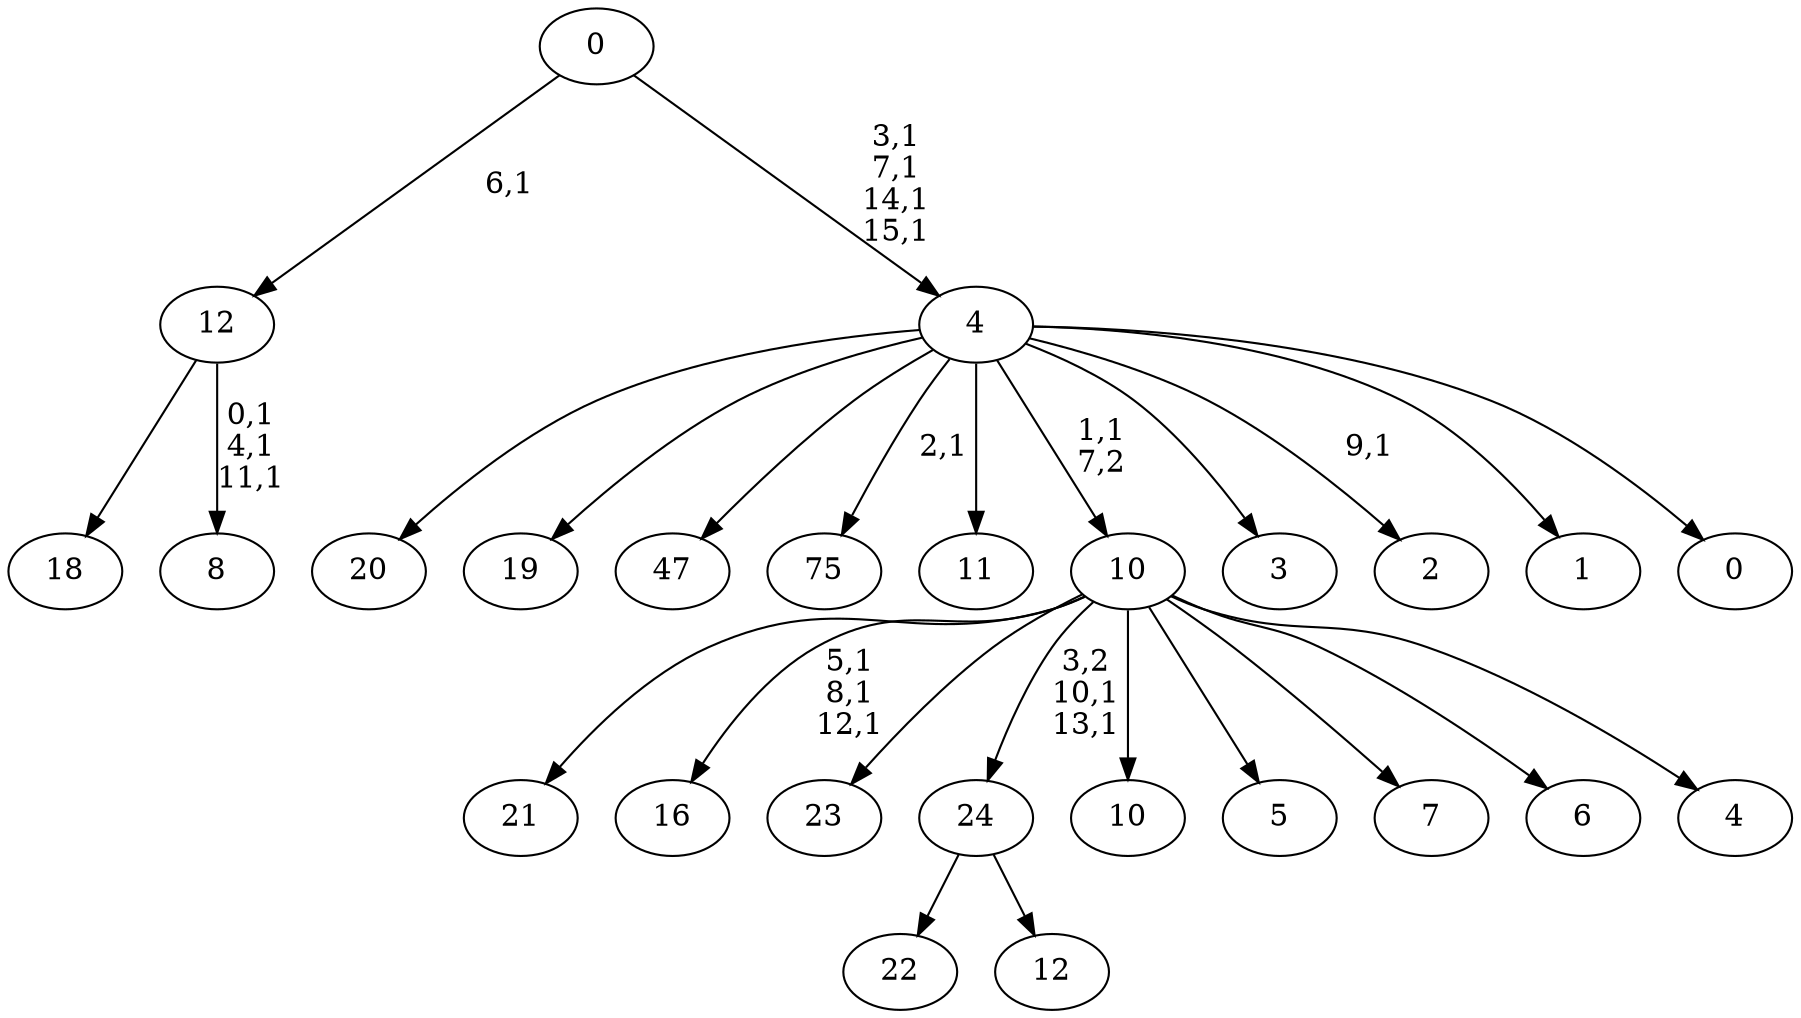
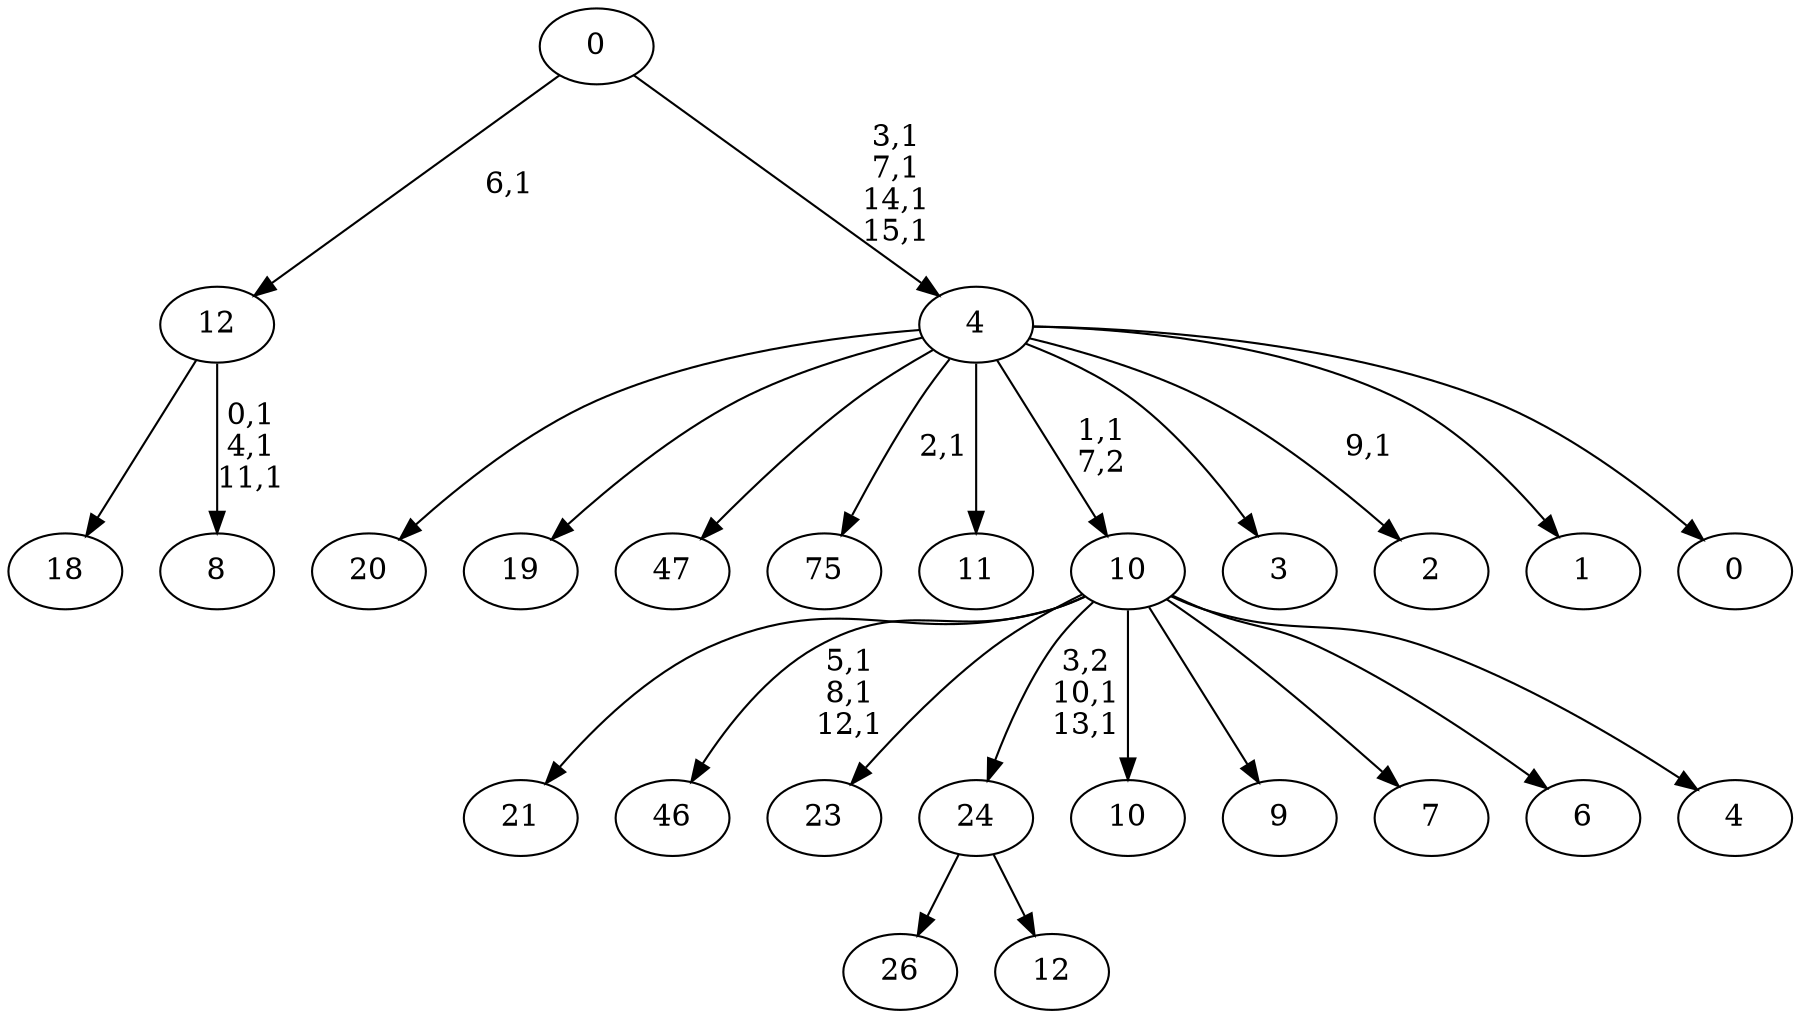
(673, 818) -> (673, 818)
(1280, 818) -> (1280, 818)
(900, 972) -> (900, 972)
